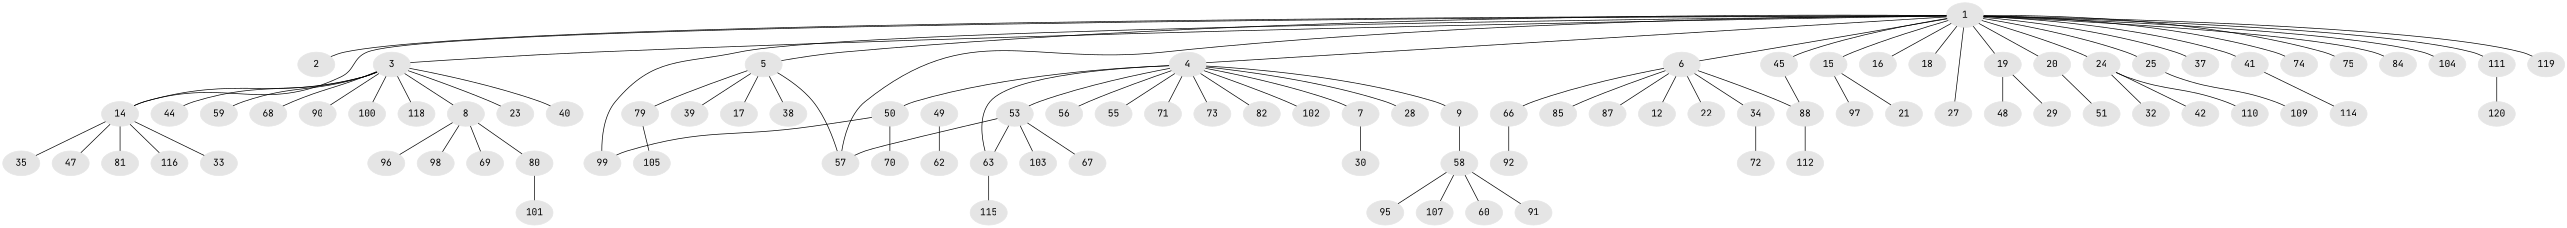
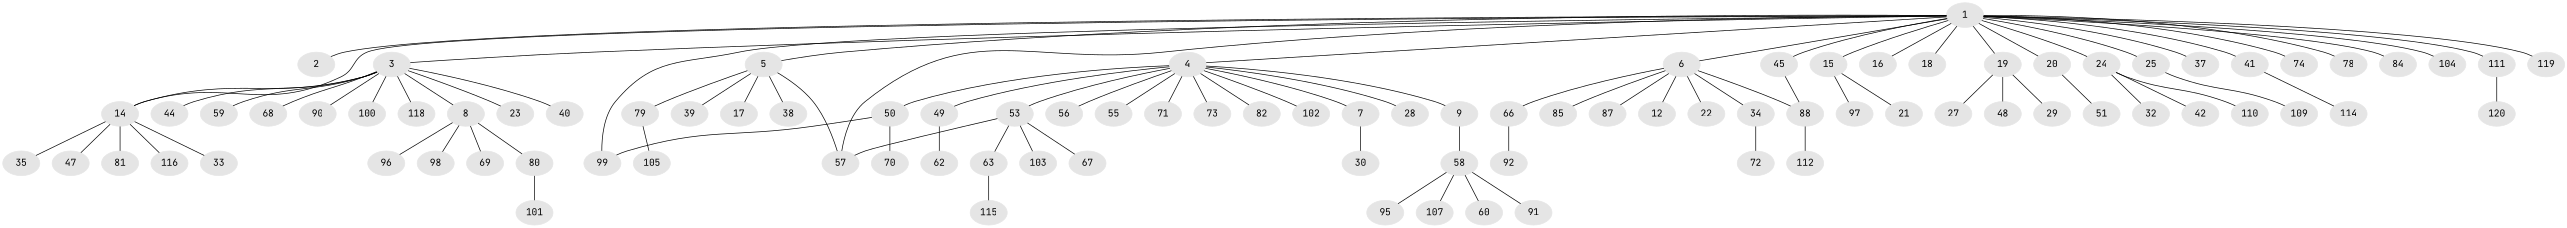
(1959, 64) -> (1978, 89)
(2349, 64) -> (2349, 64)
(1034, 82) -> (1061, 81)
